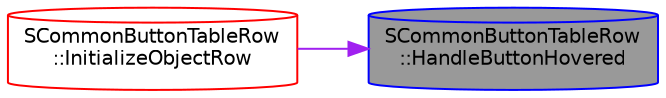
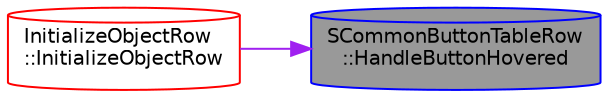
(153, 49) -> (124, 49)
